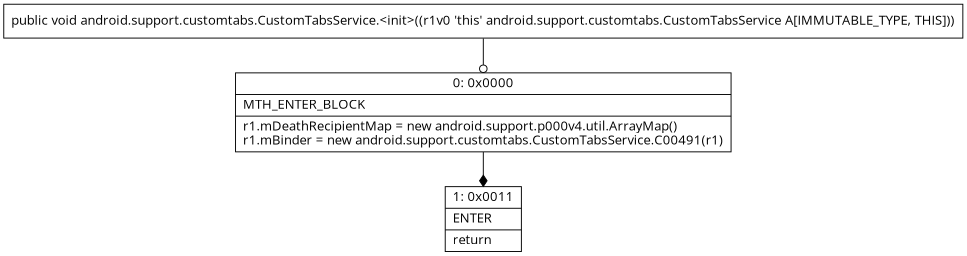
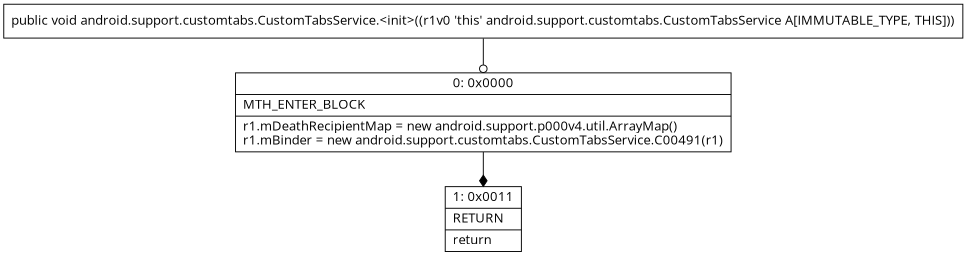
(473, 219) -> (479, 219)
